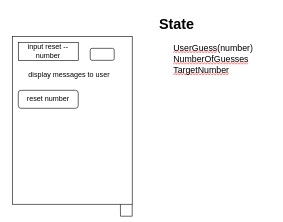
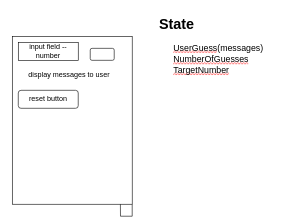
(194, 24) -> (198, 24)
(48, 51) -> (48, 51)
(48, 99) -> (48, 99)
